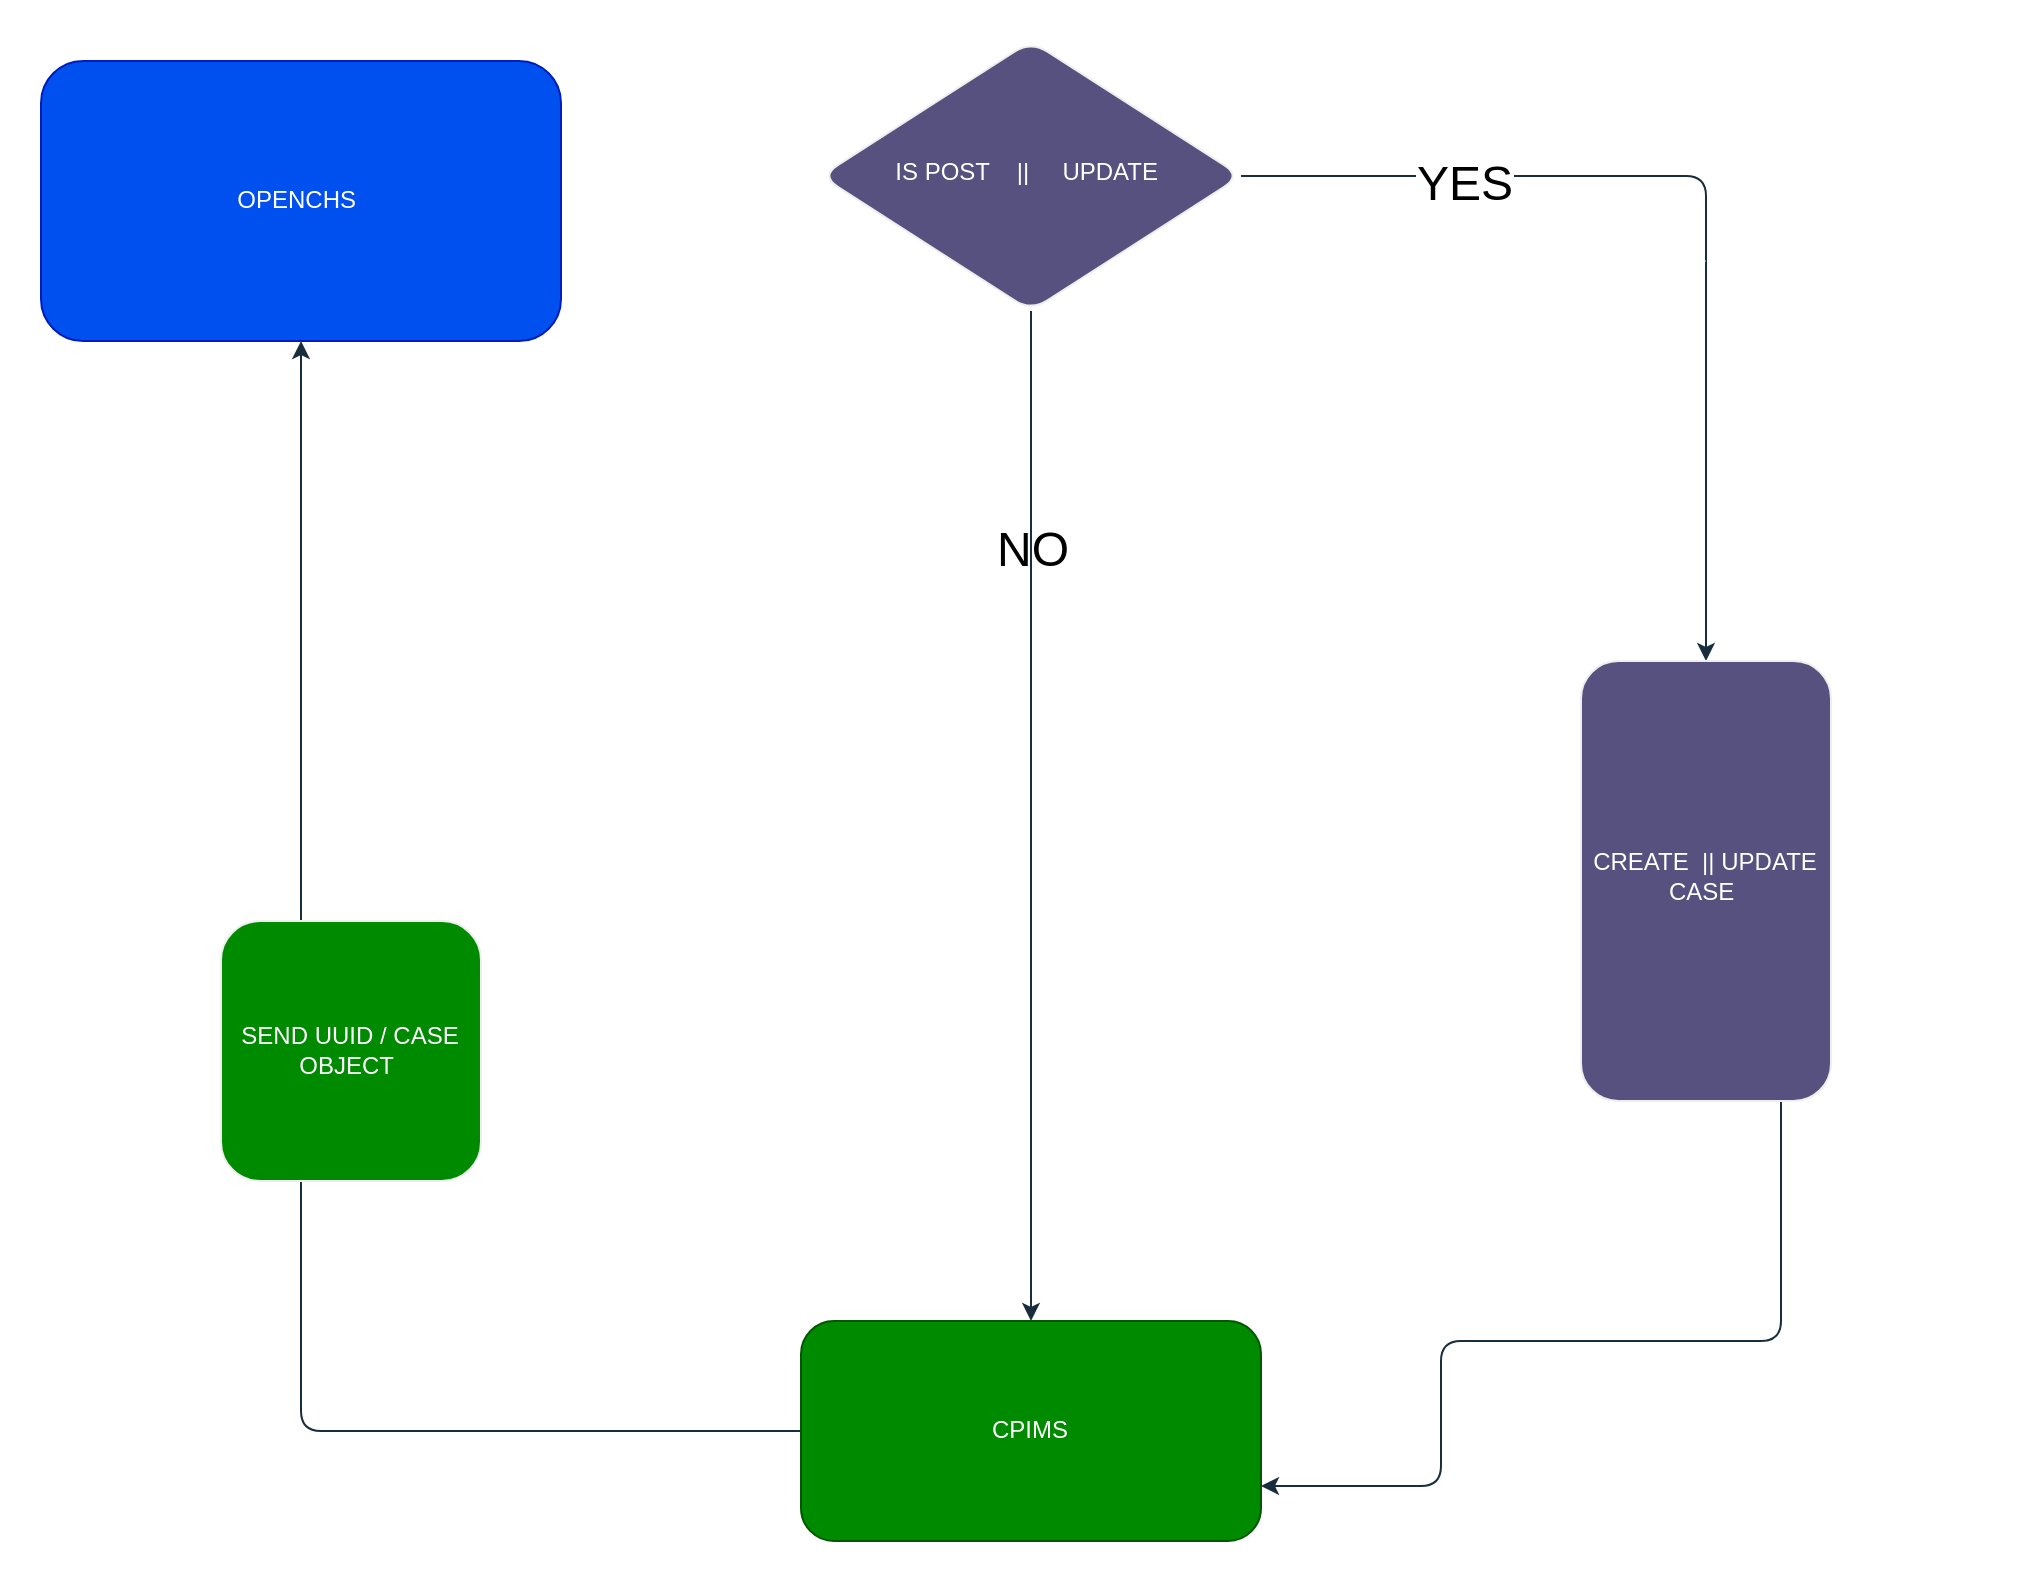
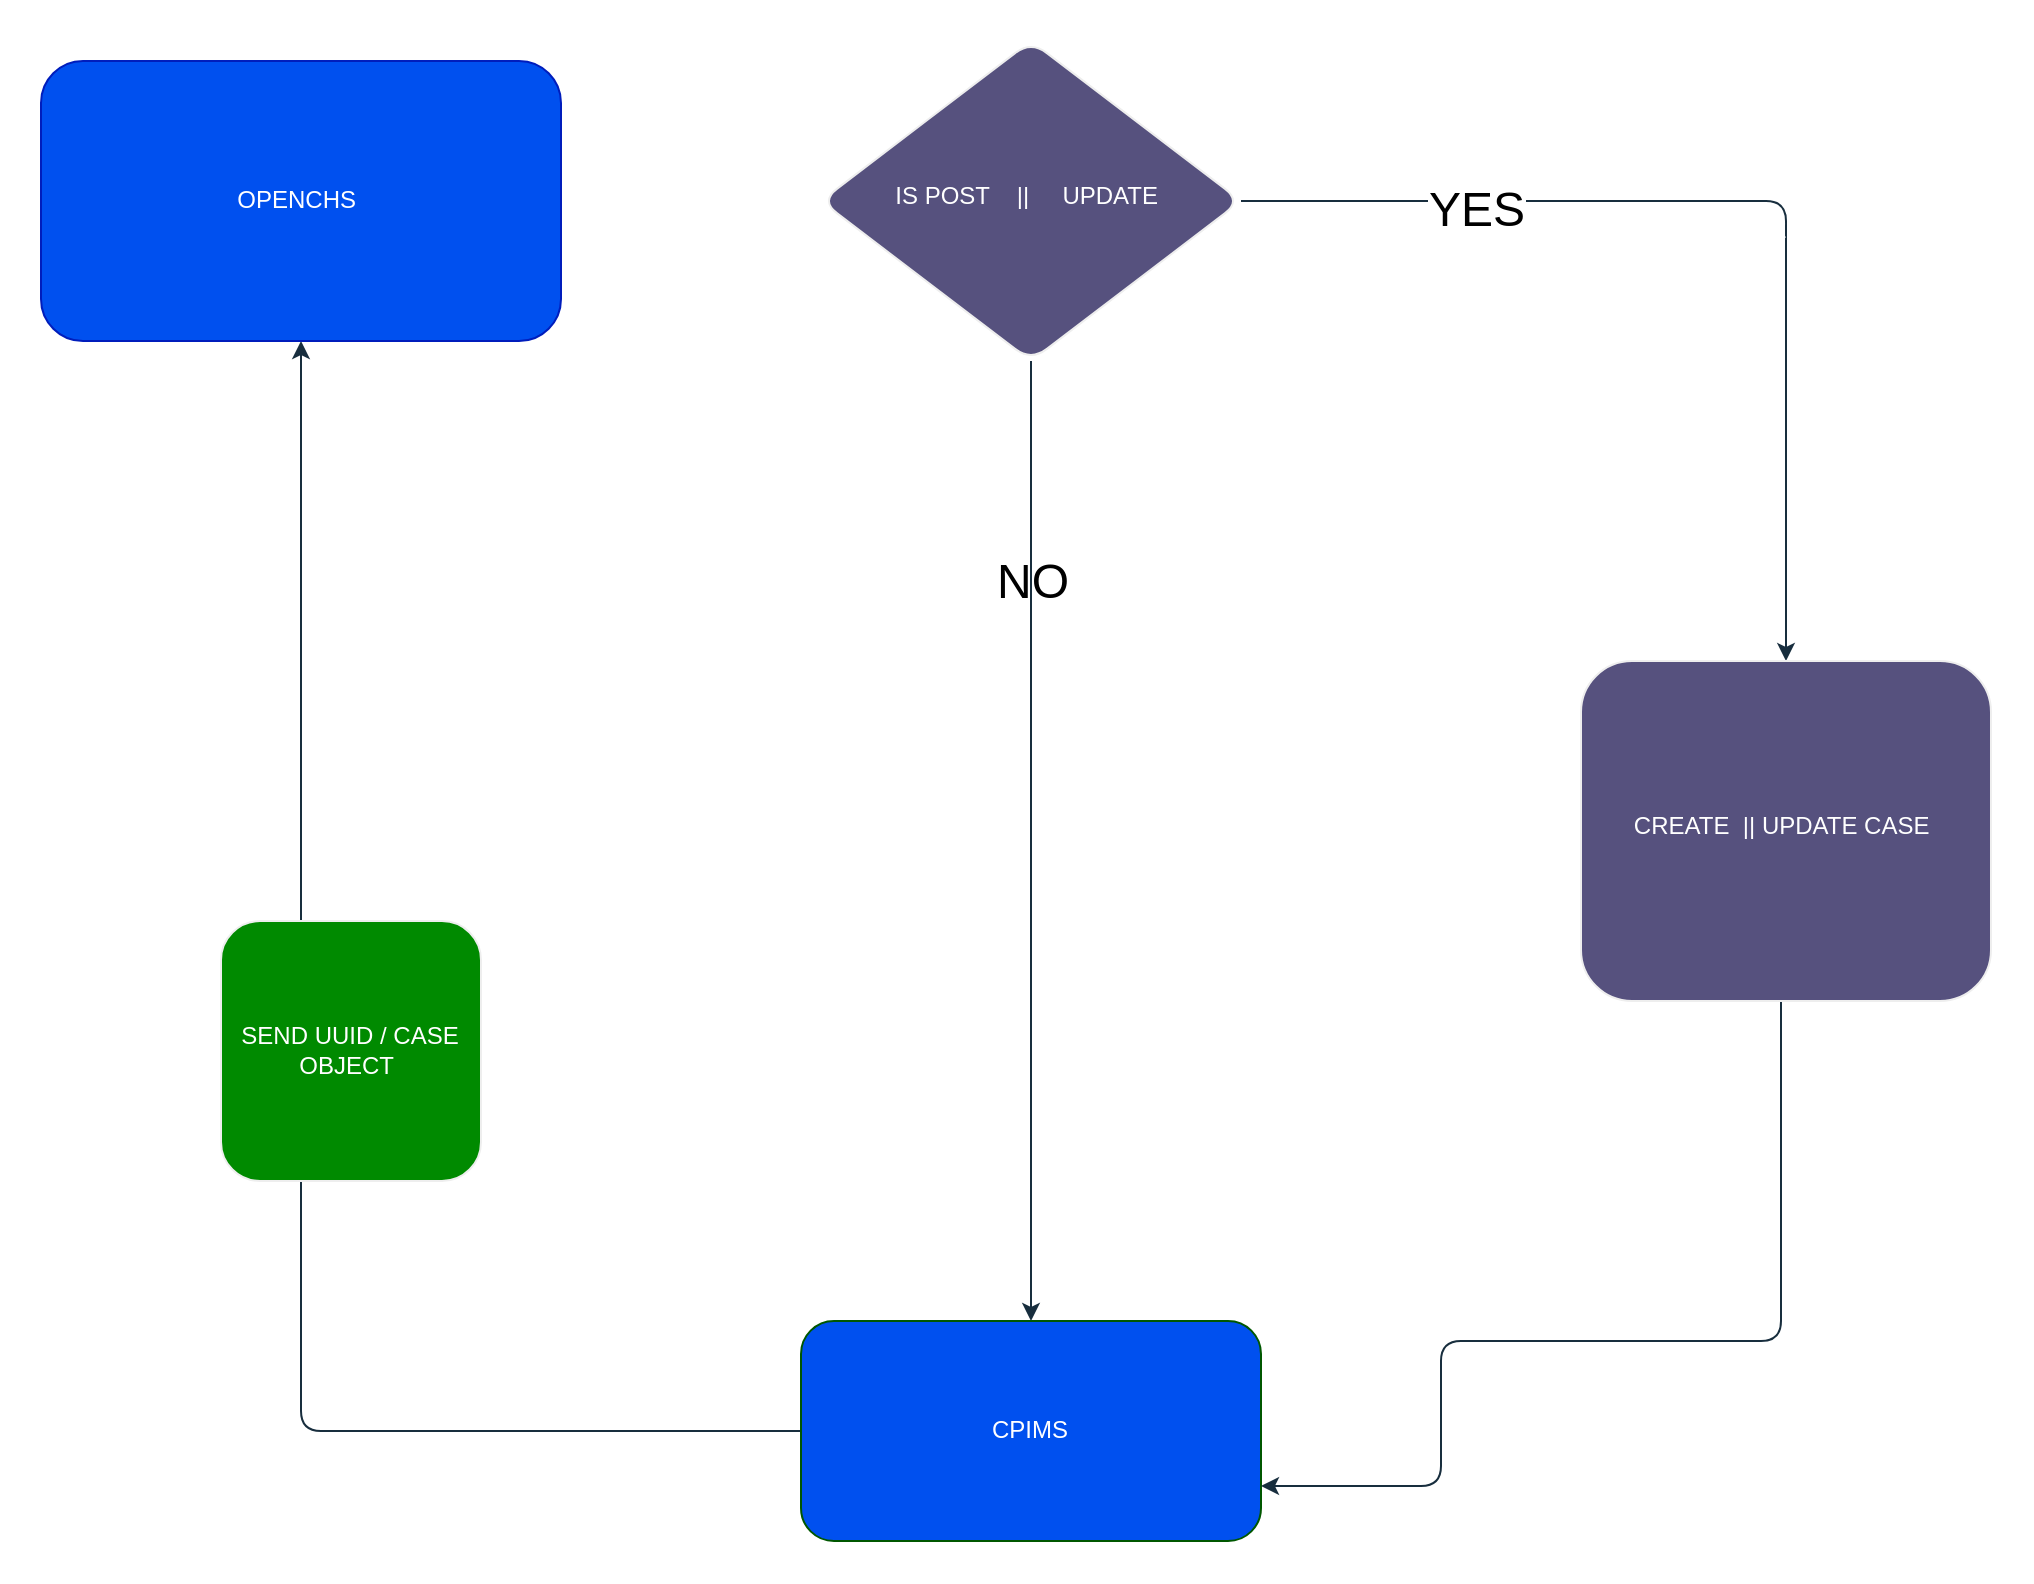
(1031, 176) -> (1031, 201)
(1706, 881) -> (1786, 831)
(1031, 1431) -> (1031, 1431)
